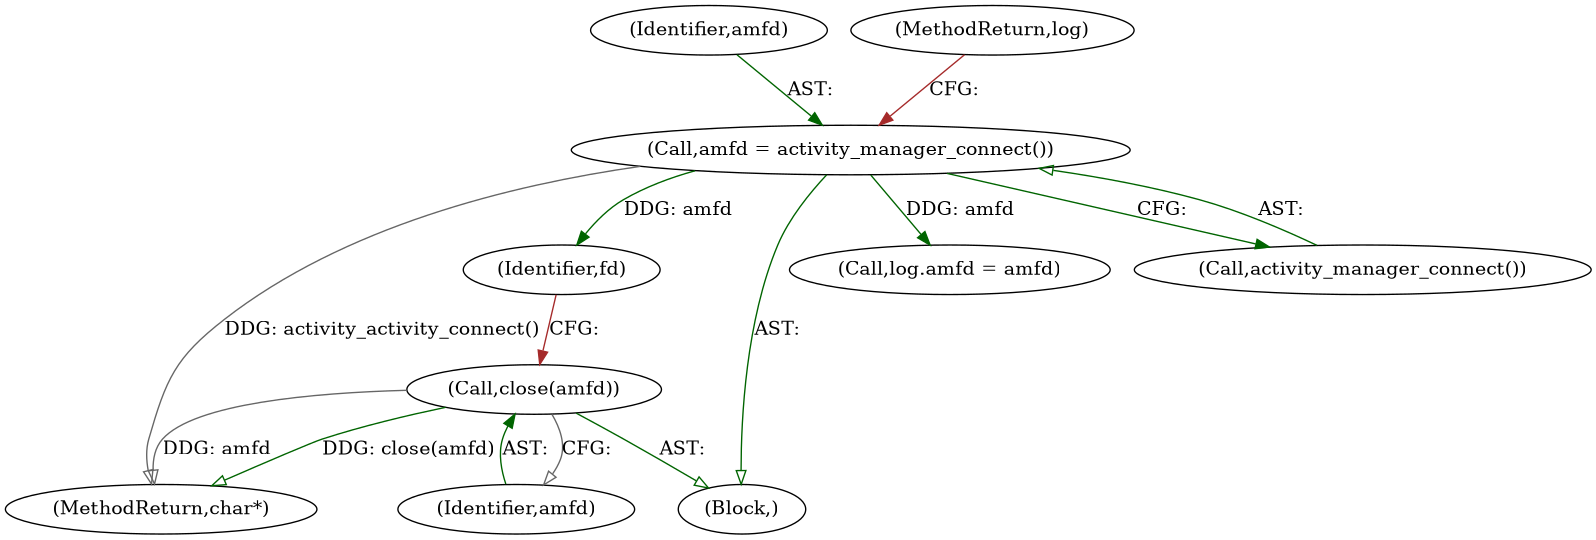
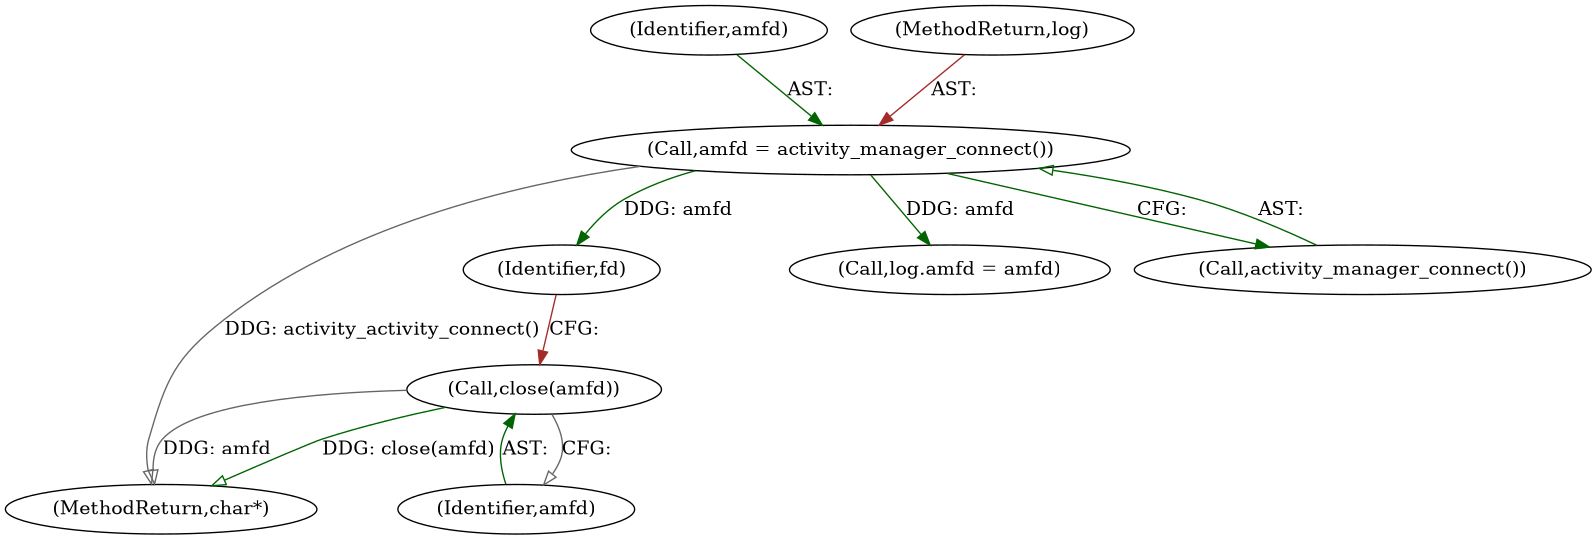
(957, 90) -> (957, 90)
(742, 509) -> none
